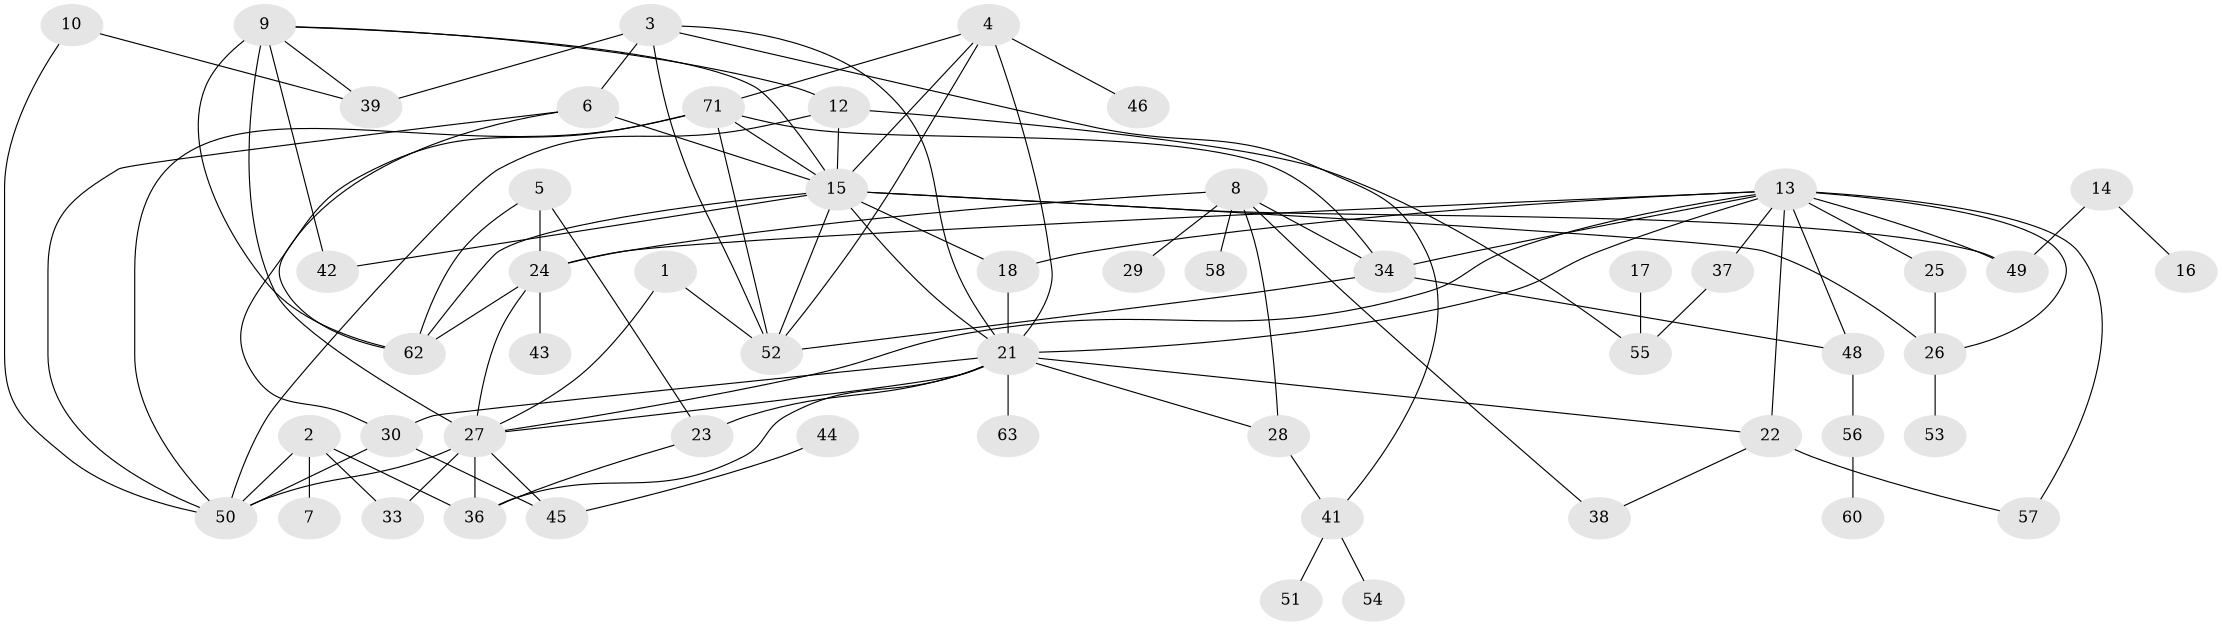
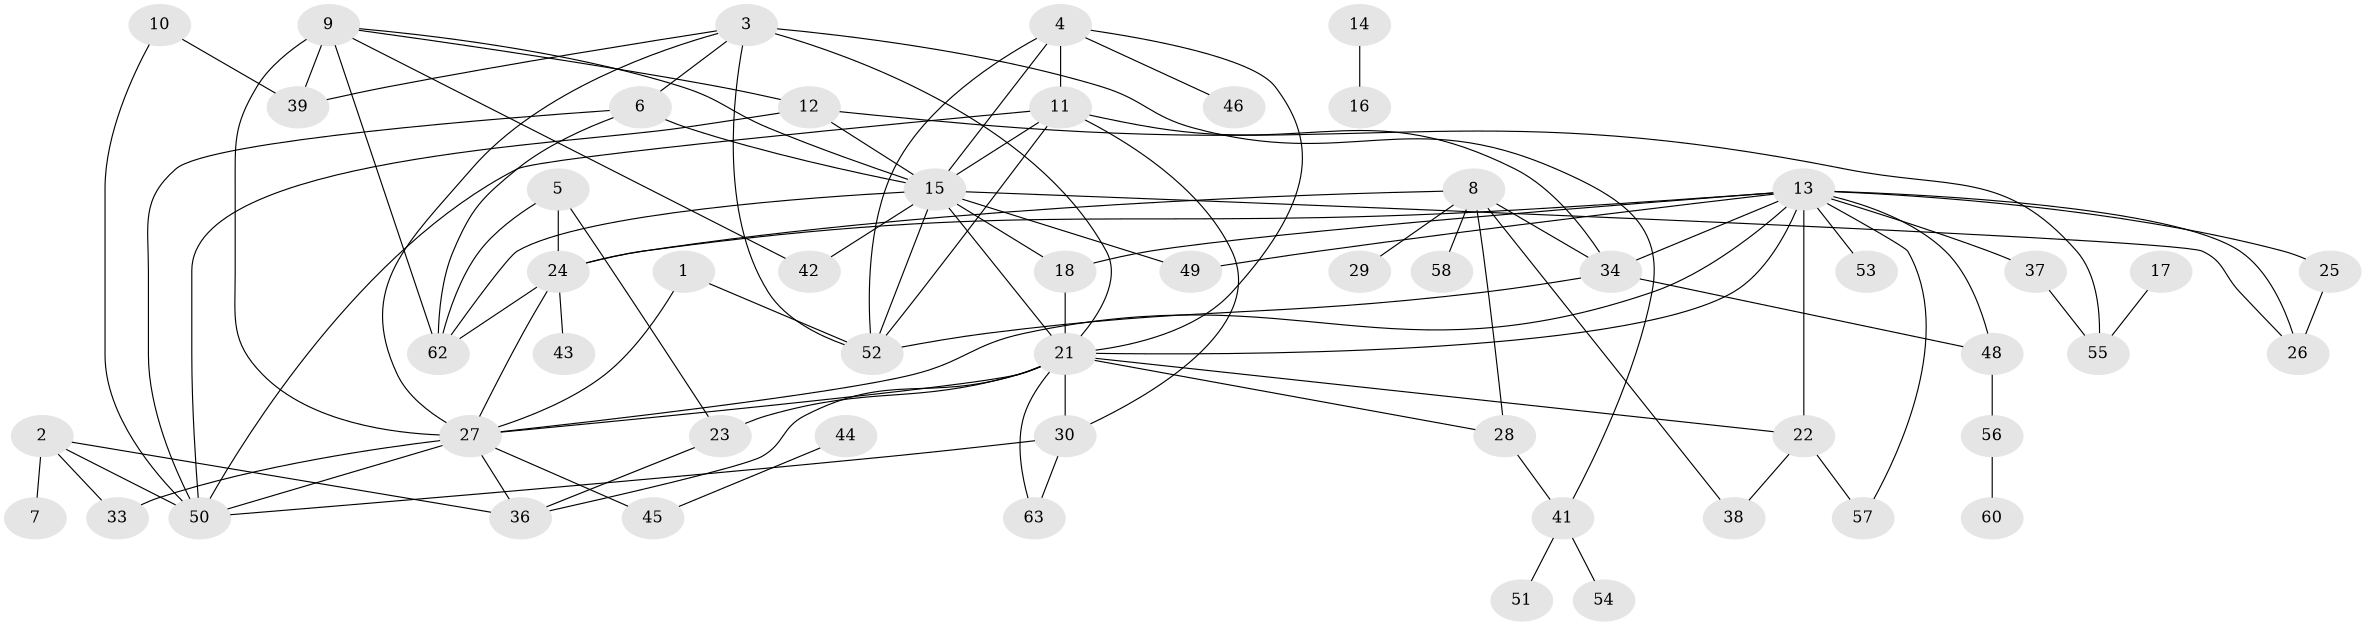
(714, 107) -> (1061, 107)
none -> (465, 177)
(2061, 229) -> none
(1935, 395) -> (1839, 235)
(466, 473) -> (1050, 477)
